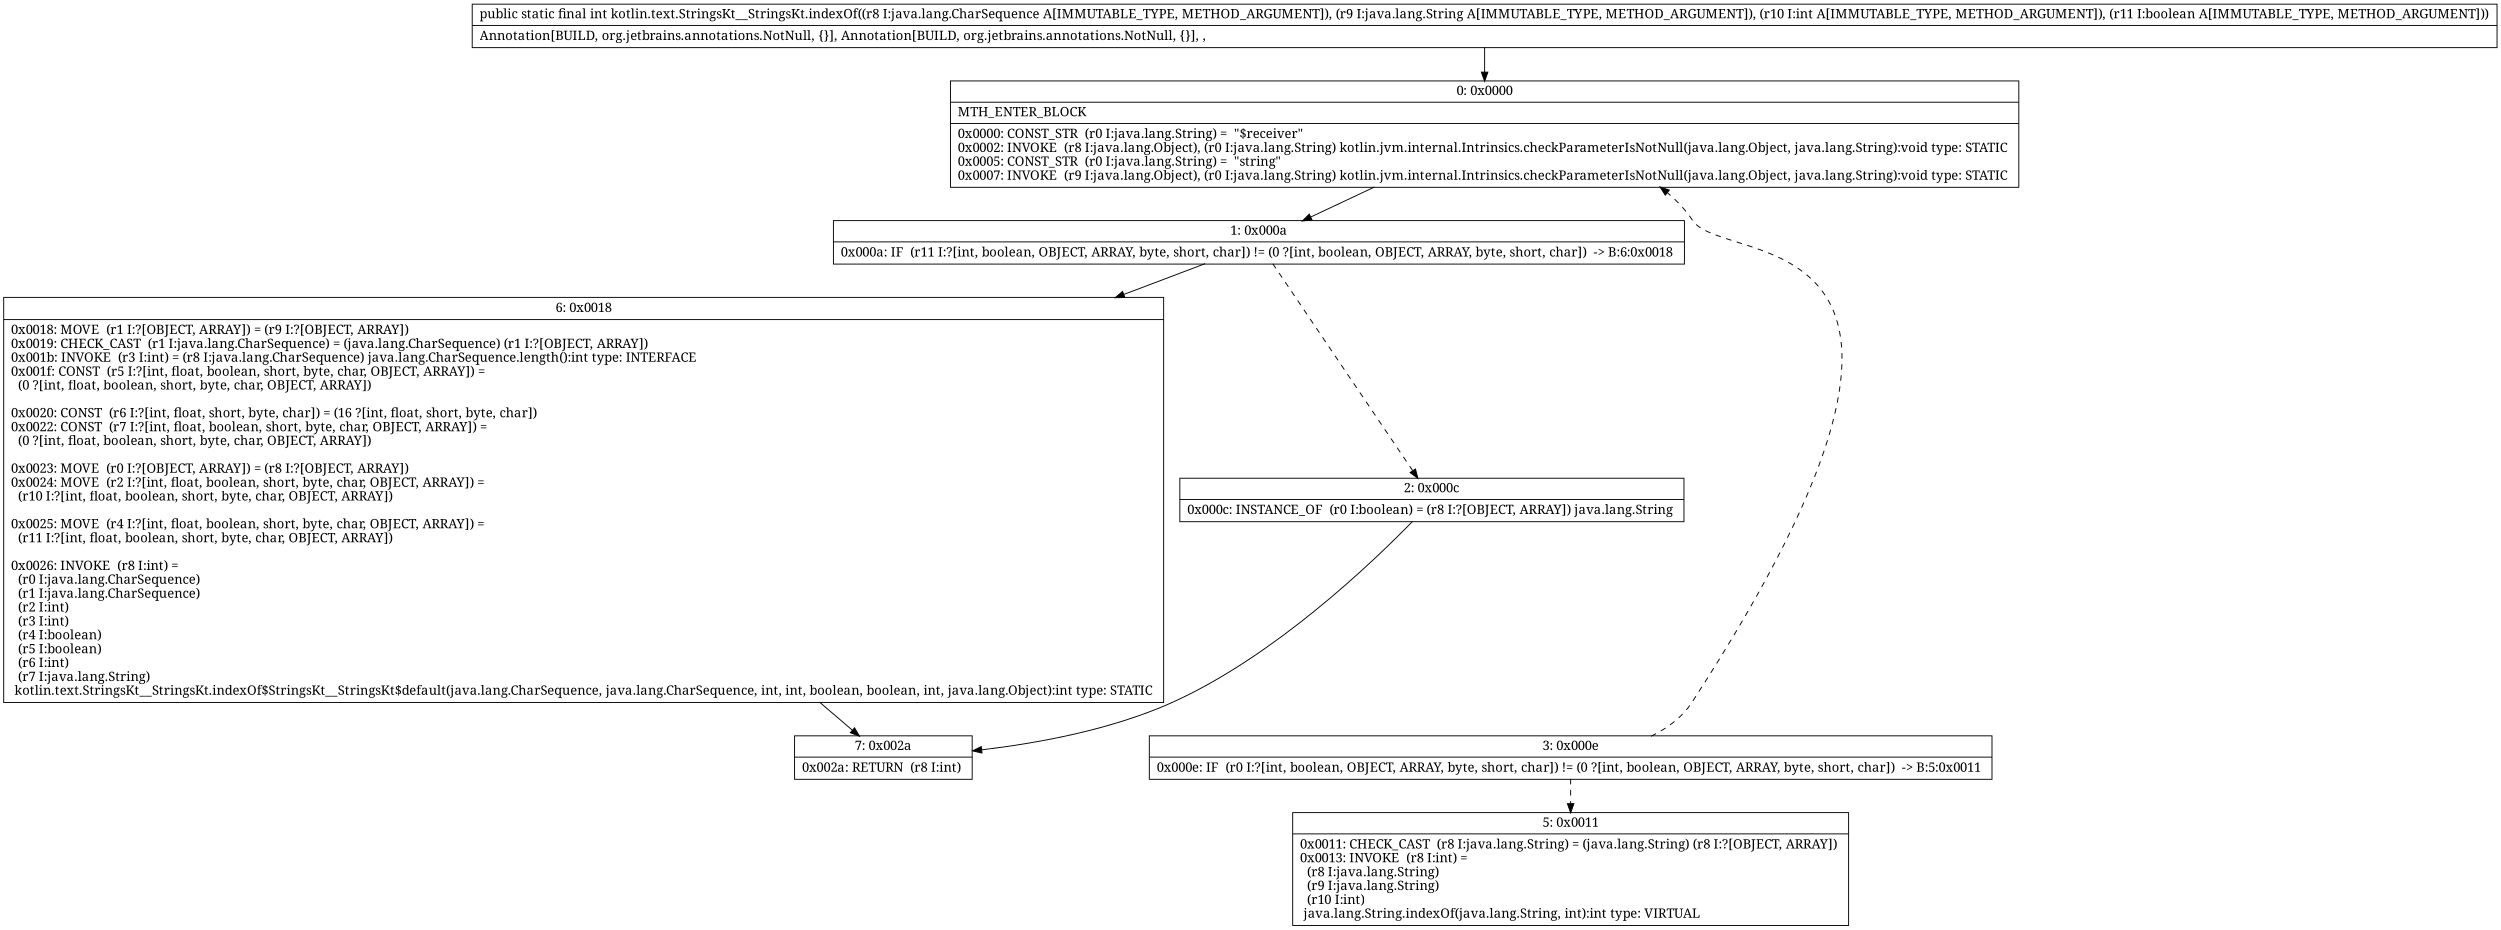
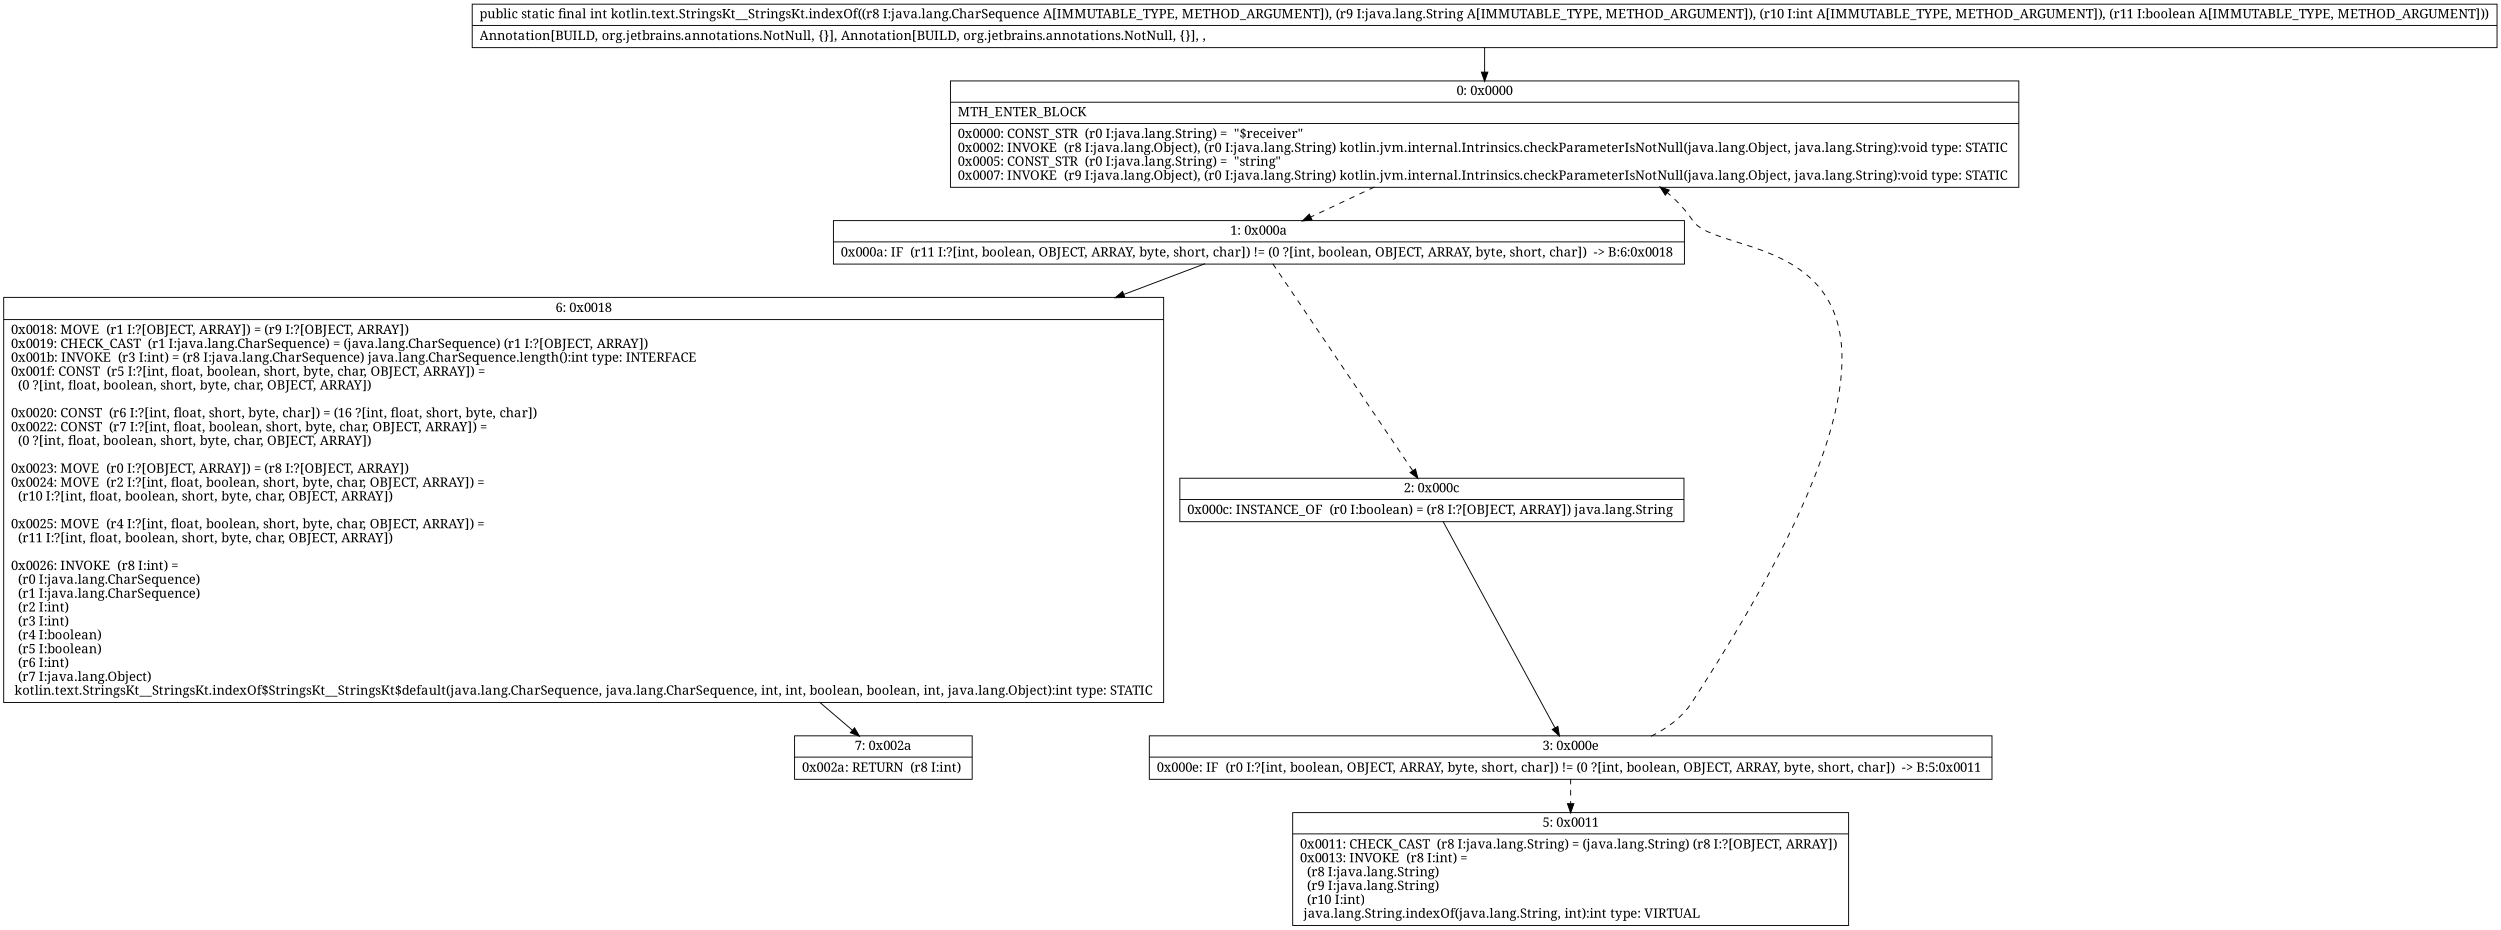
(1343, 202) -> (1343, 202)
(81, 677) -> (81, 677)
(1219, 678) -> (1499, 625)
